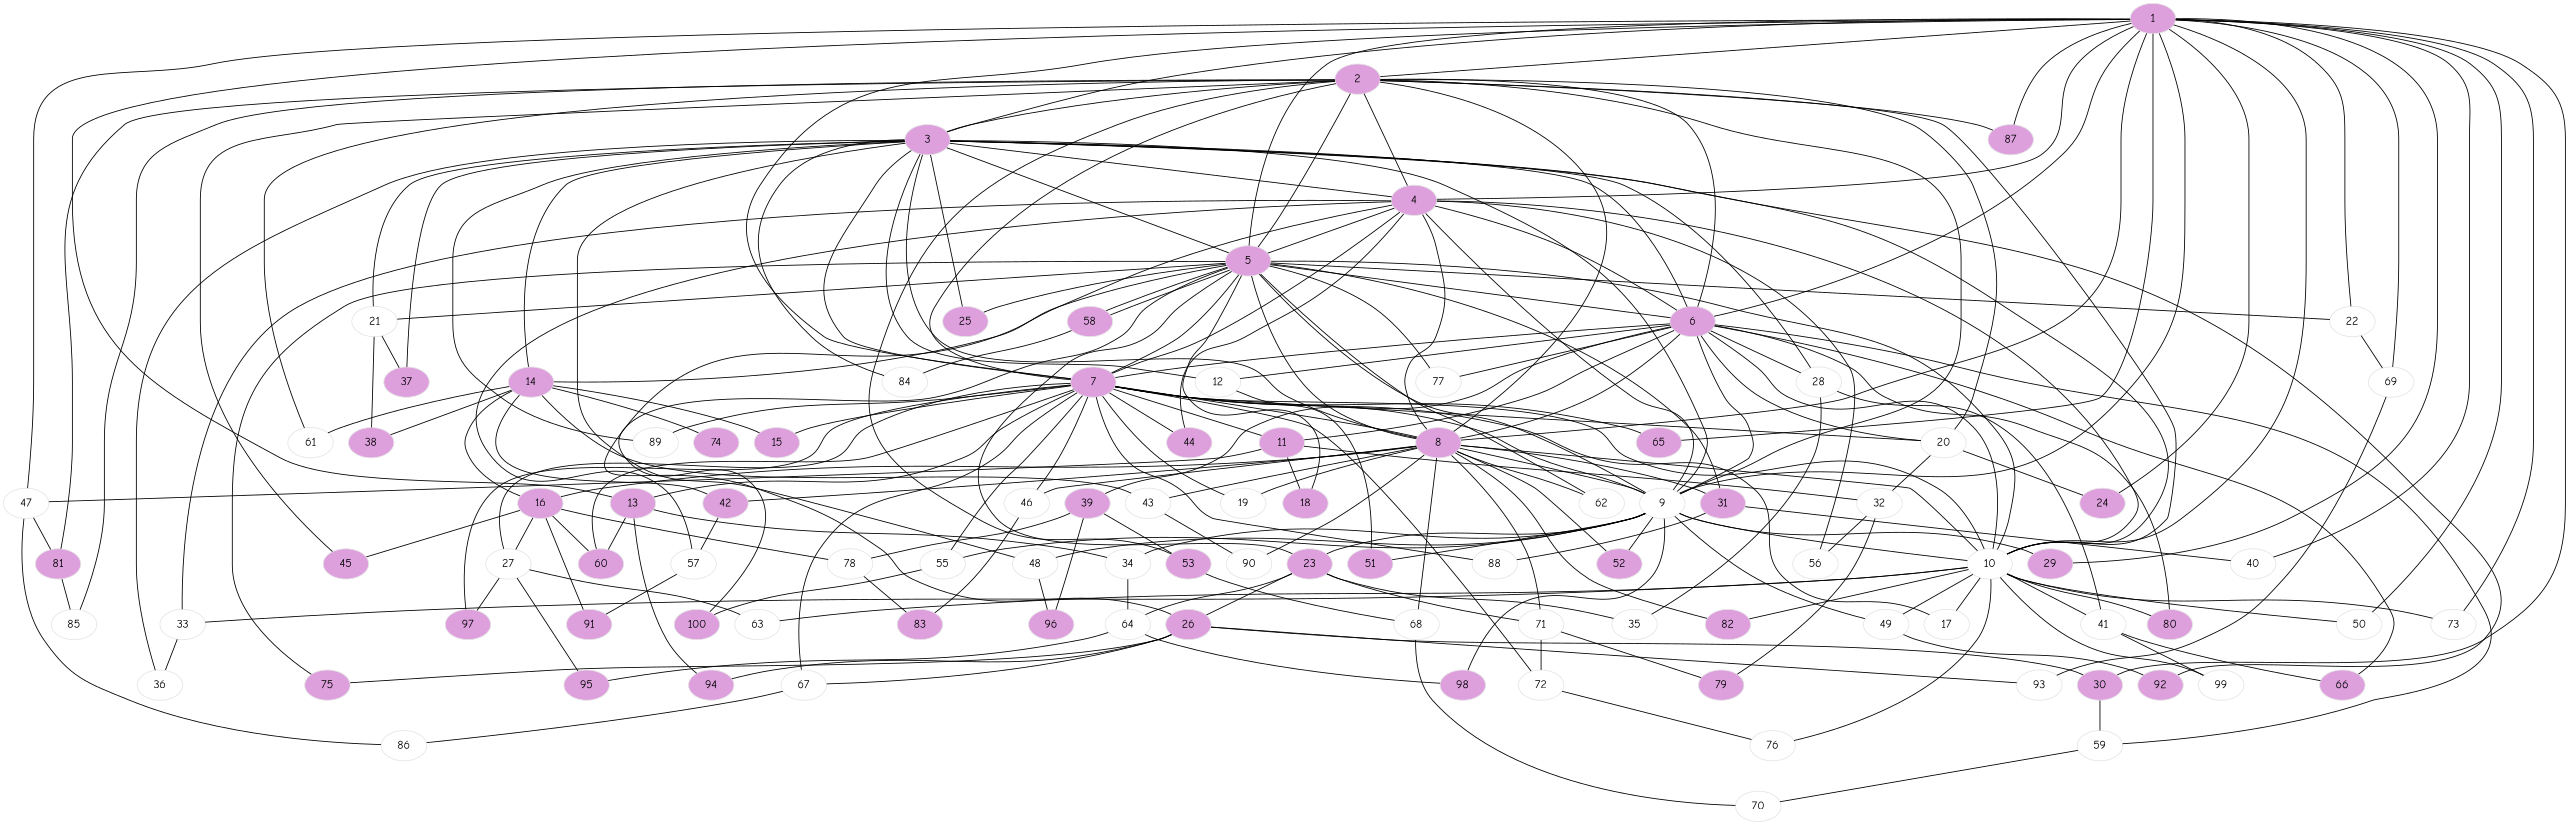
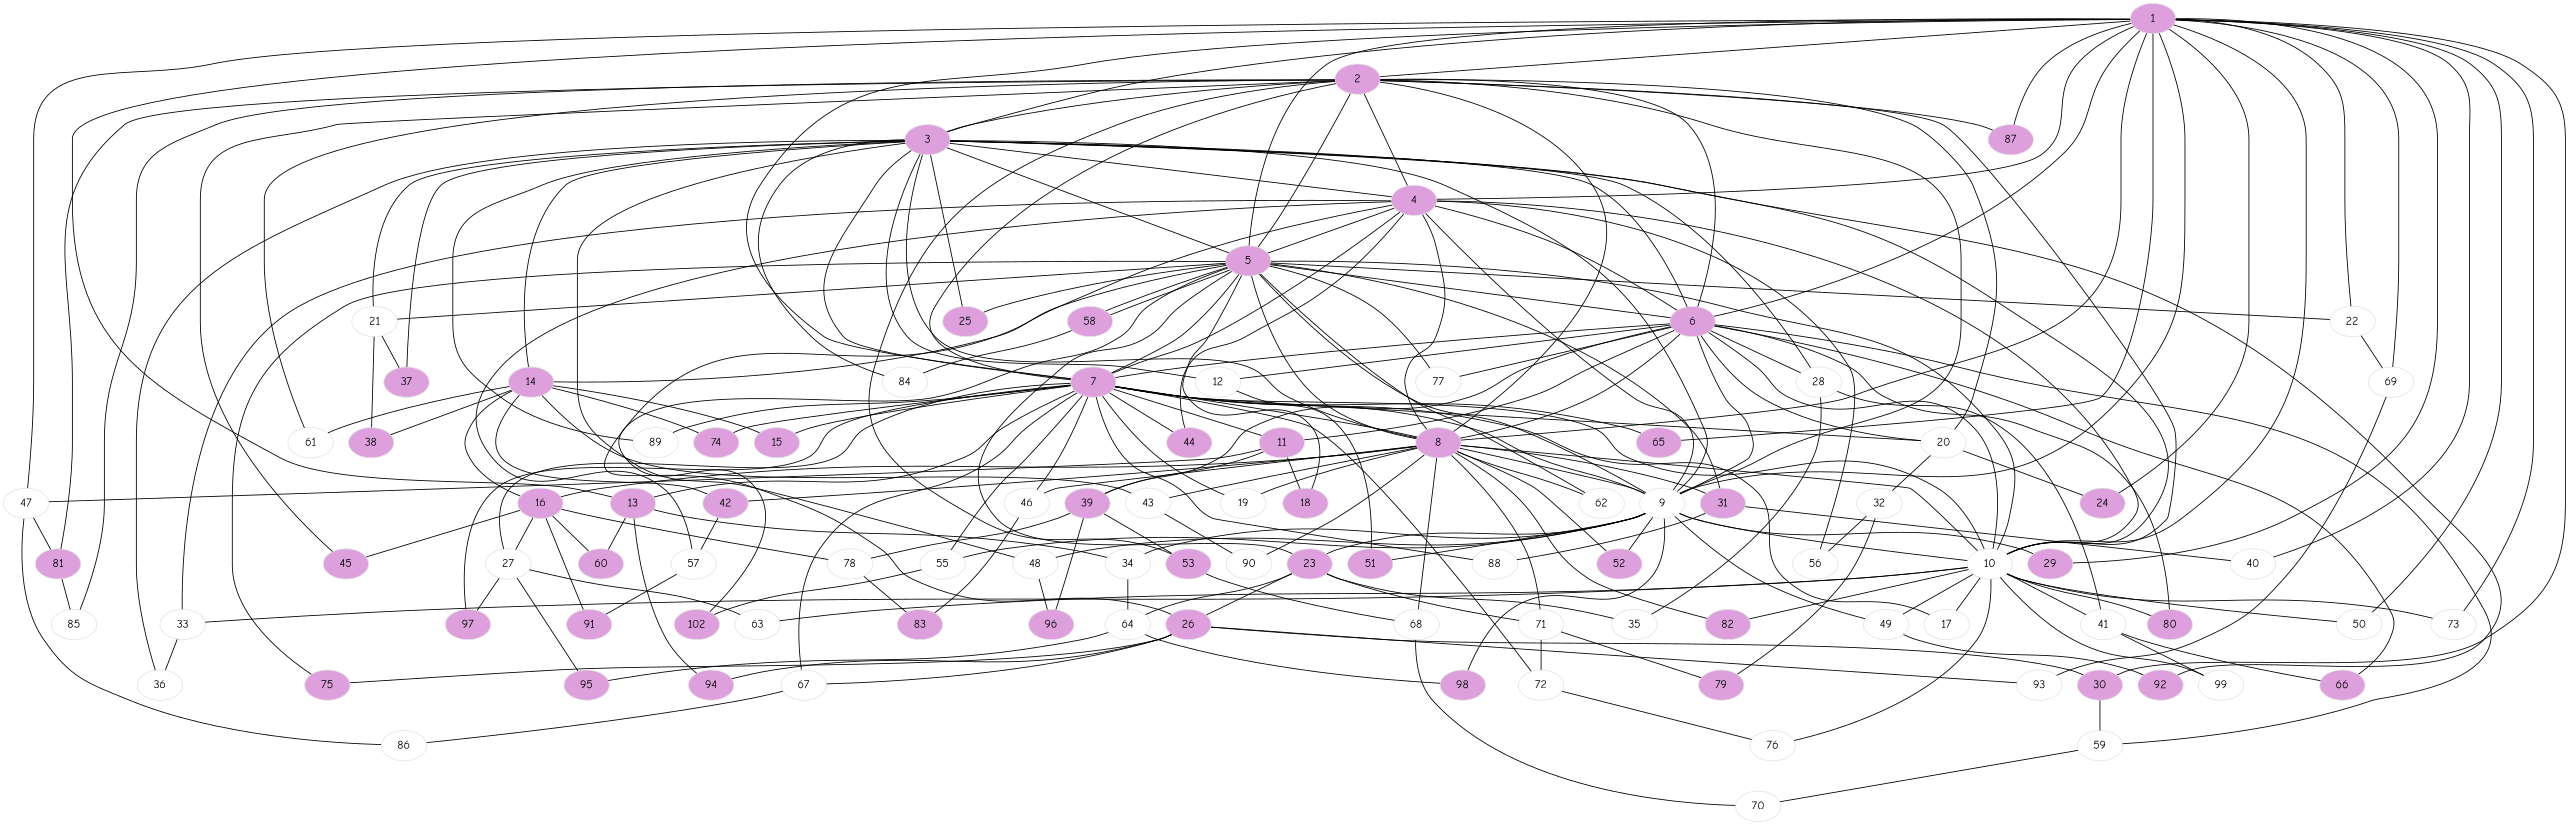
(850, 460) -> (876, 408)
(1525, 469) -> (1184, 472)
(697, 625) -> (697, 625)
